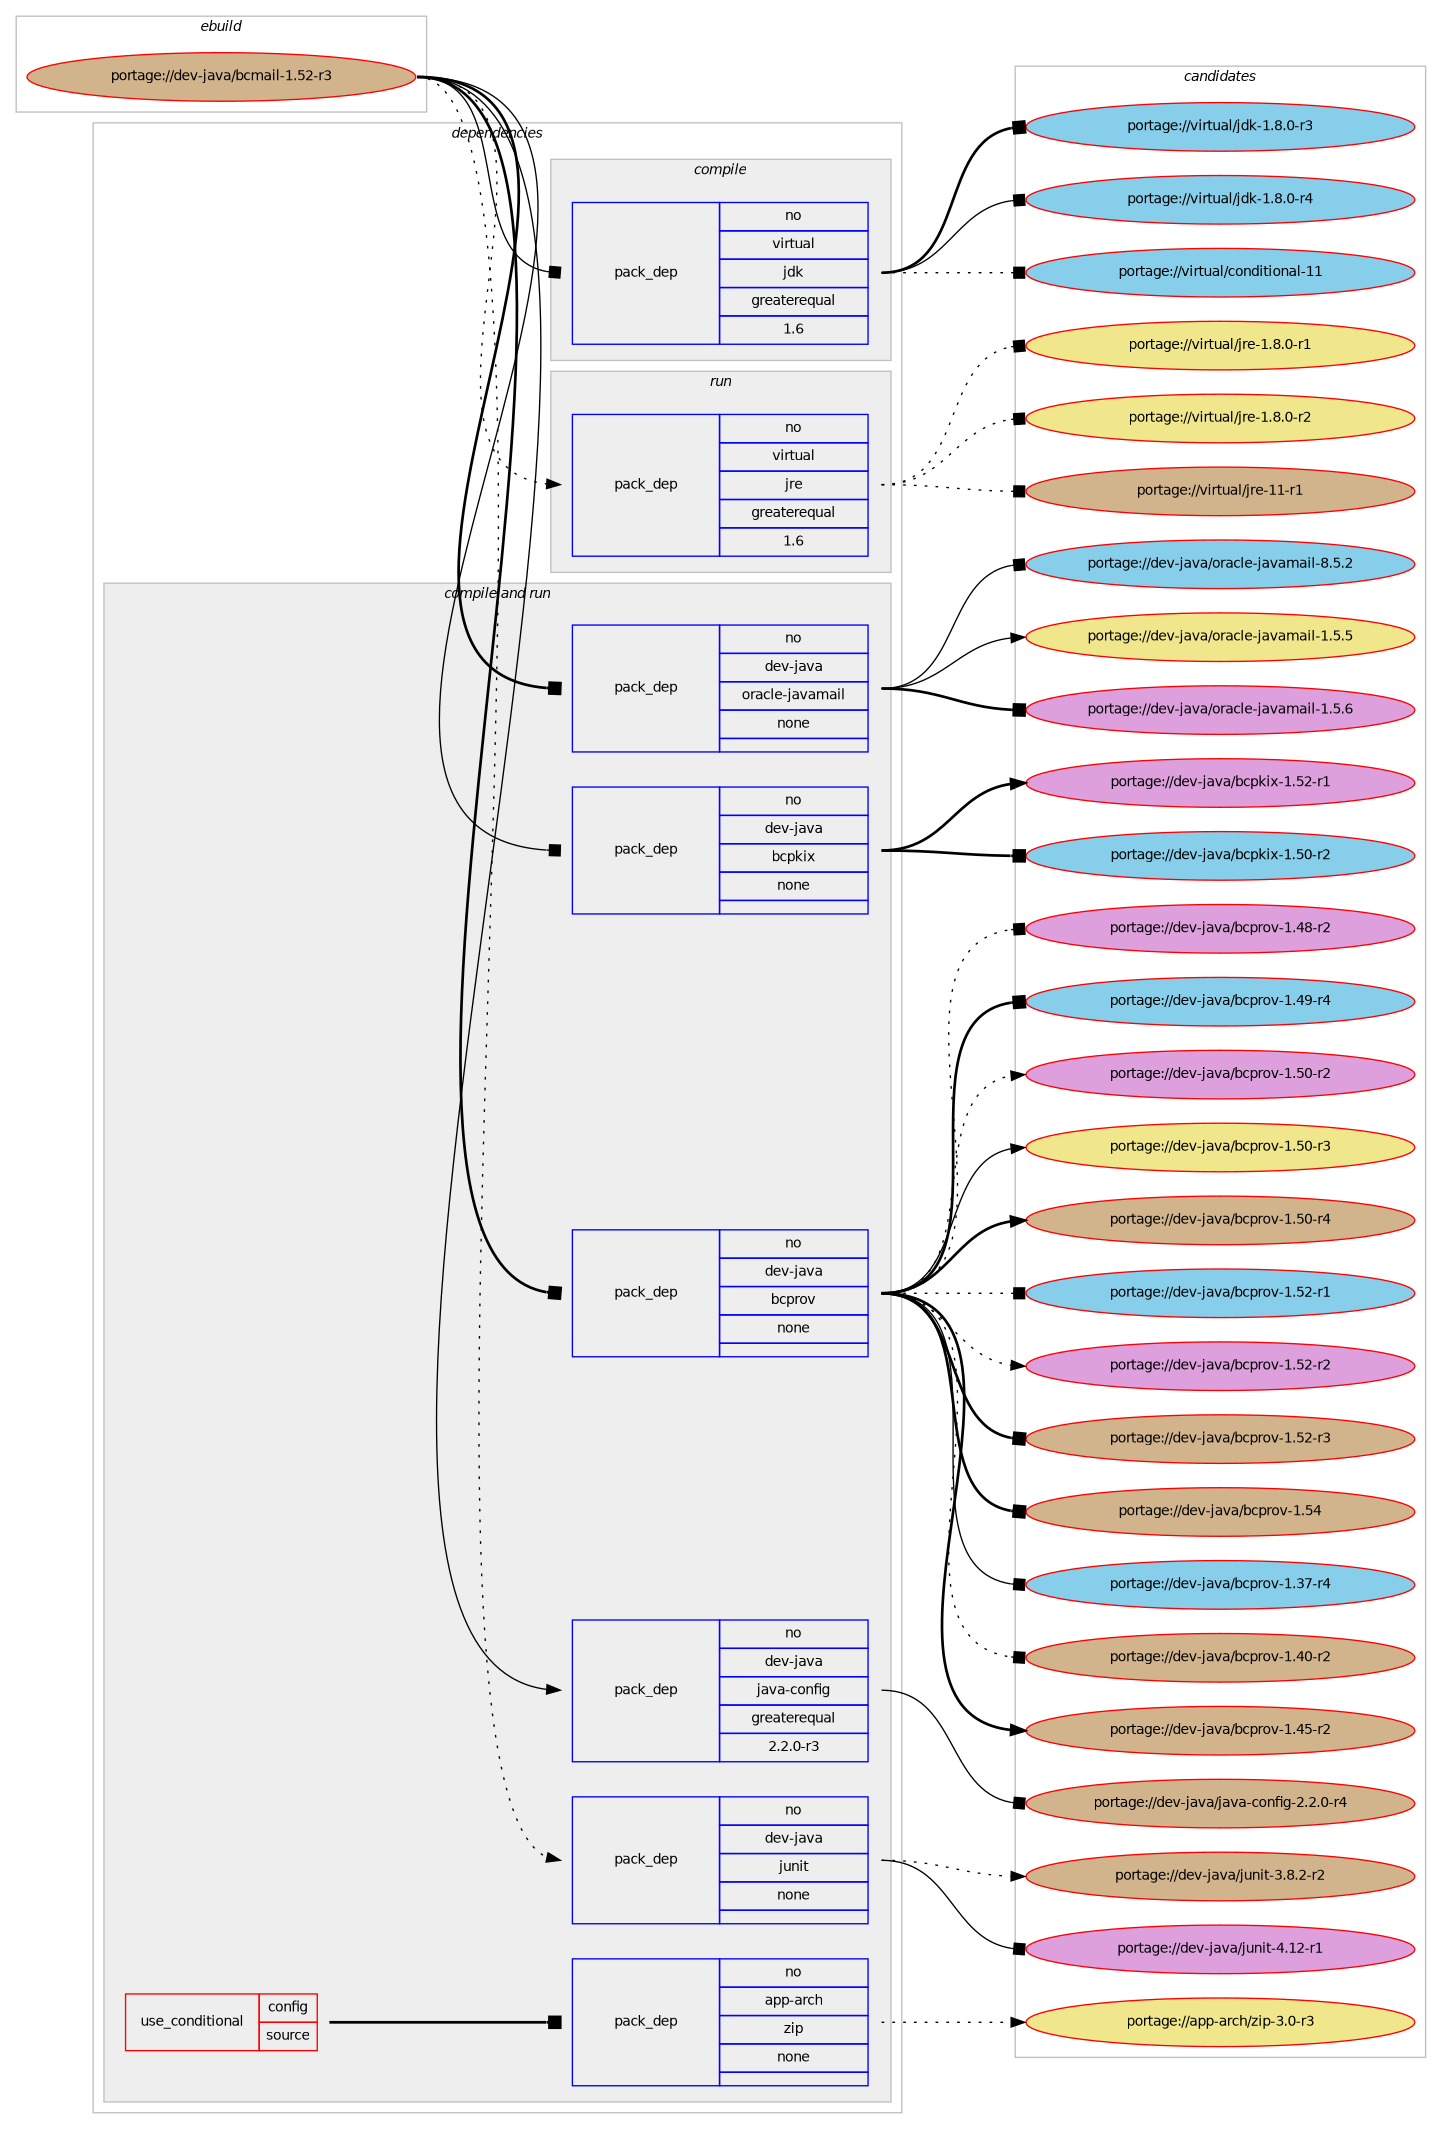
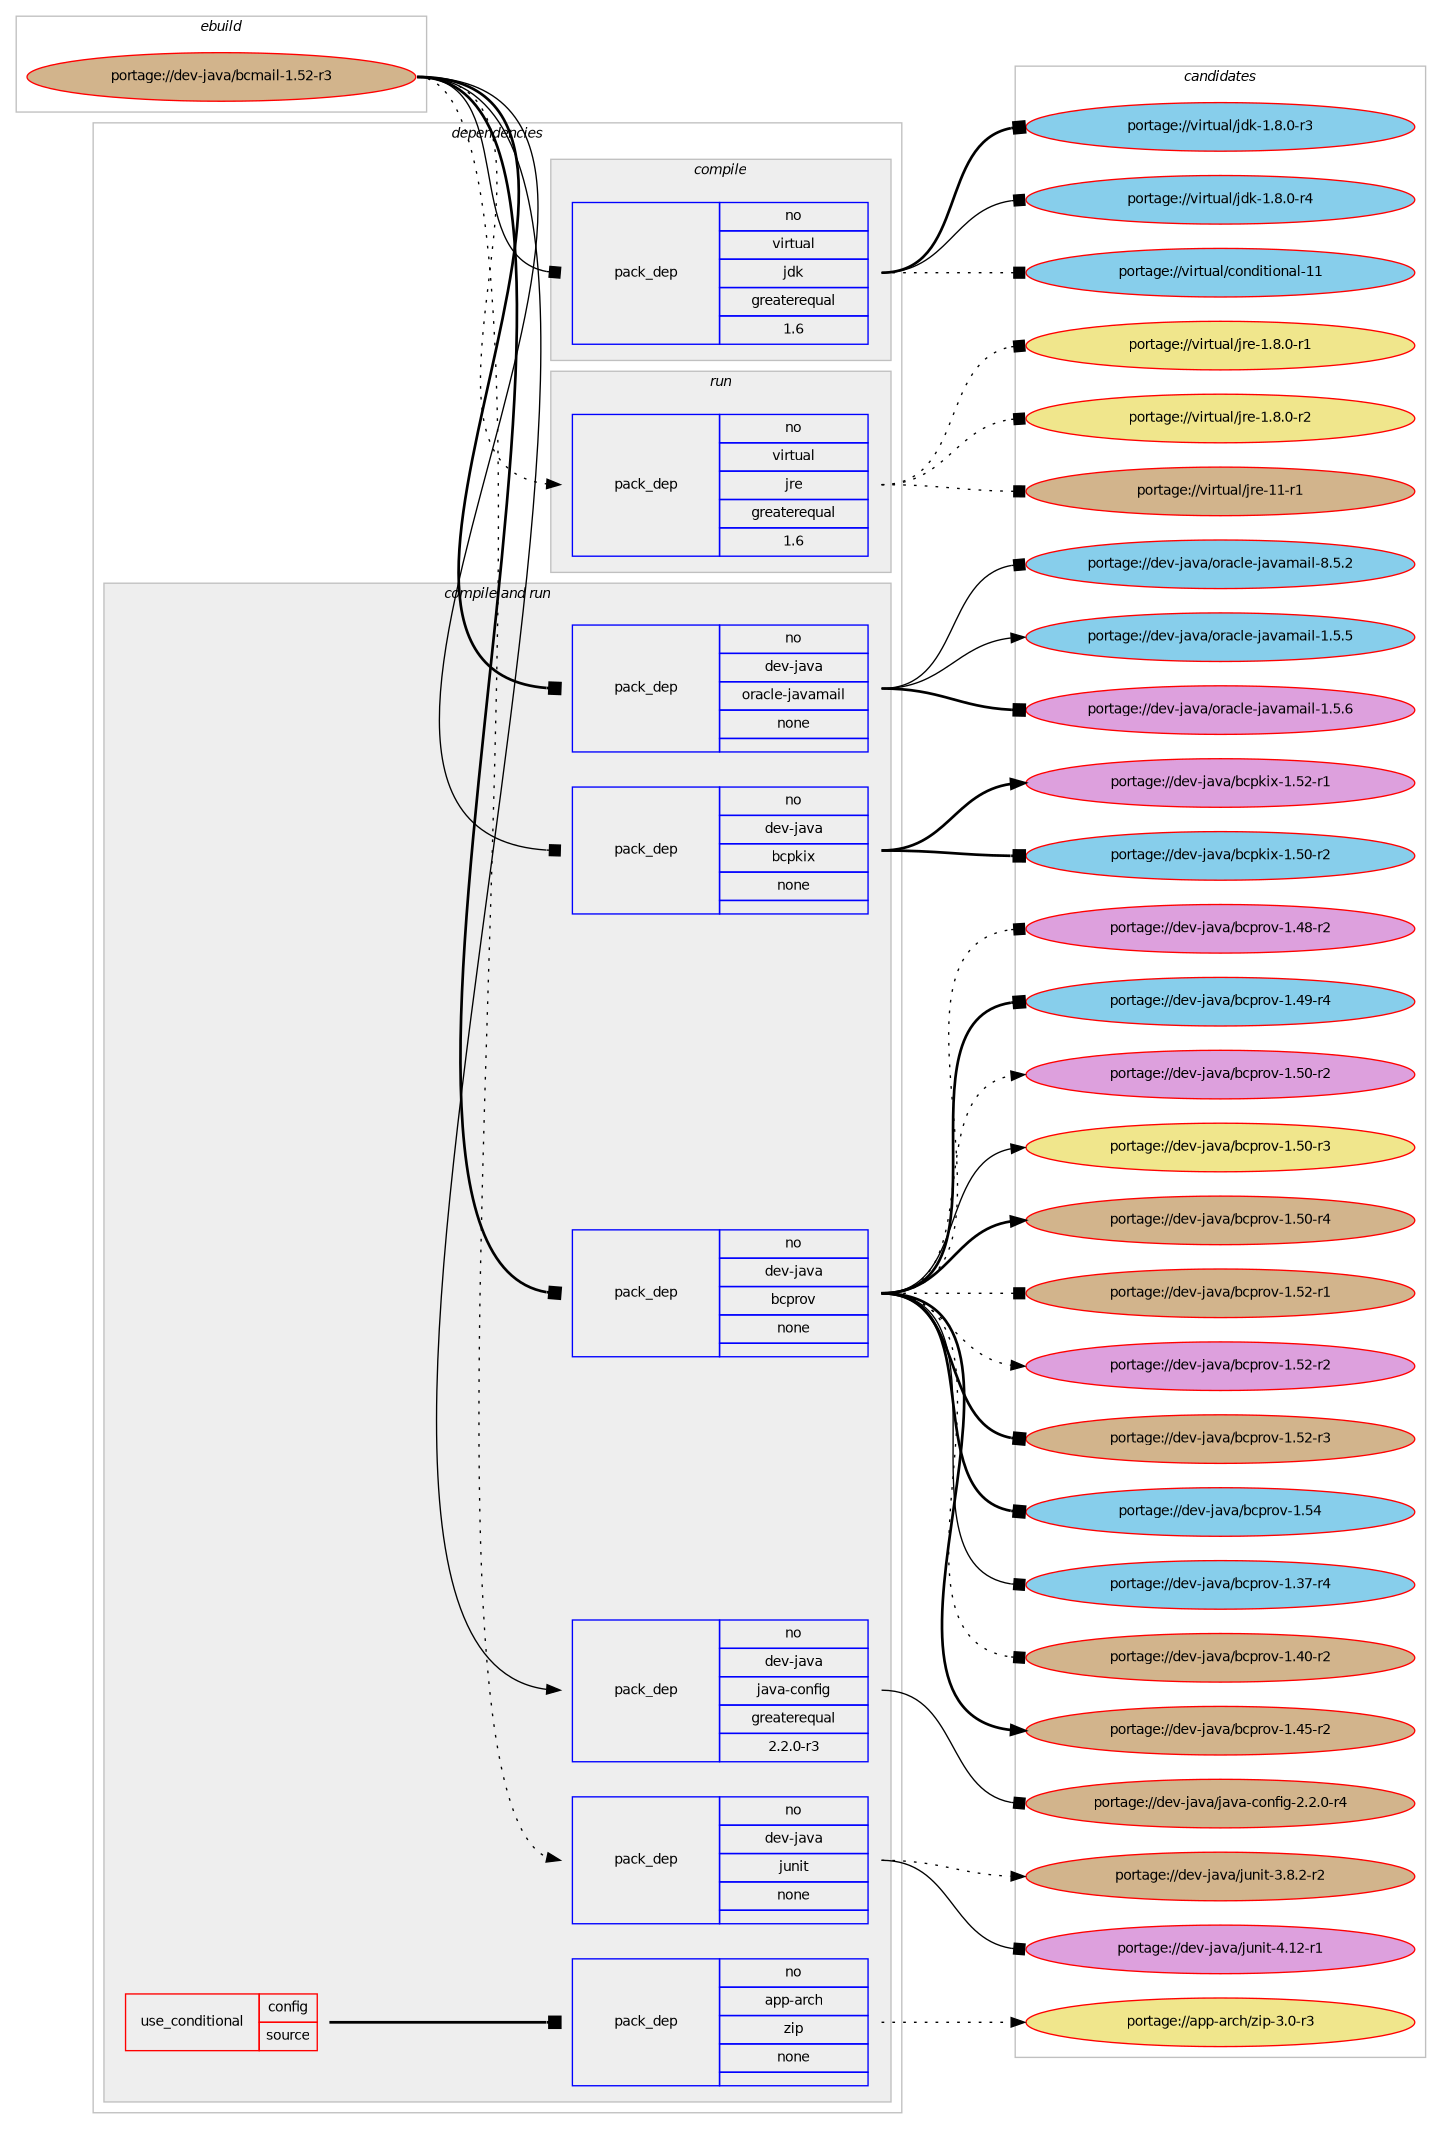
(1220, 637) -> (1220, 637)
(1220, 1293) -> (1220, 1293)
(1220, 1512) -> (1220, 1512)
